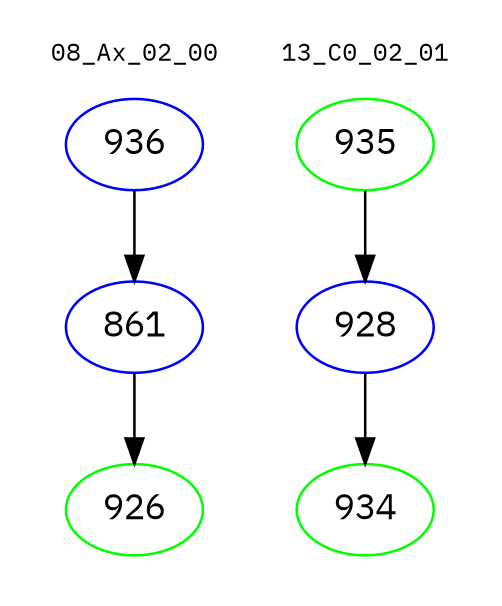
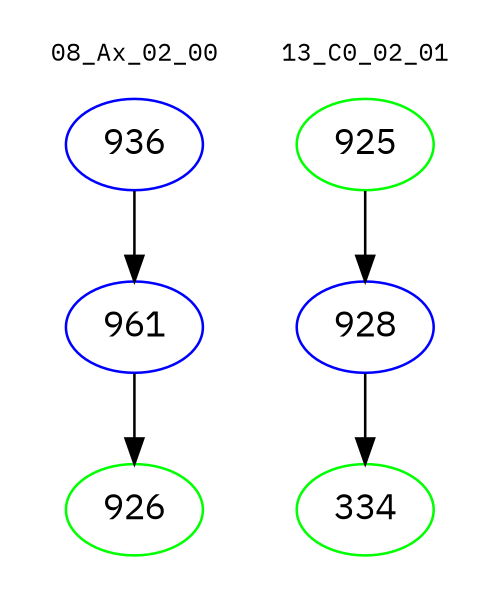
(365, 145) -> (365, 145)
(134, 327) -> (134, 327)
(365, 510) -> (365, 510)
